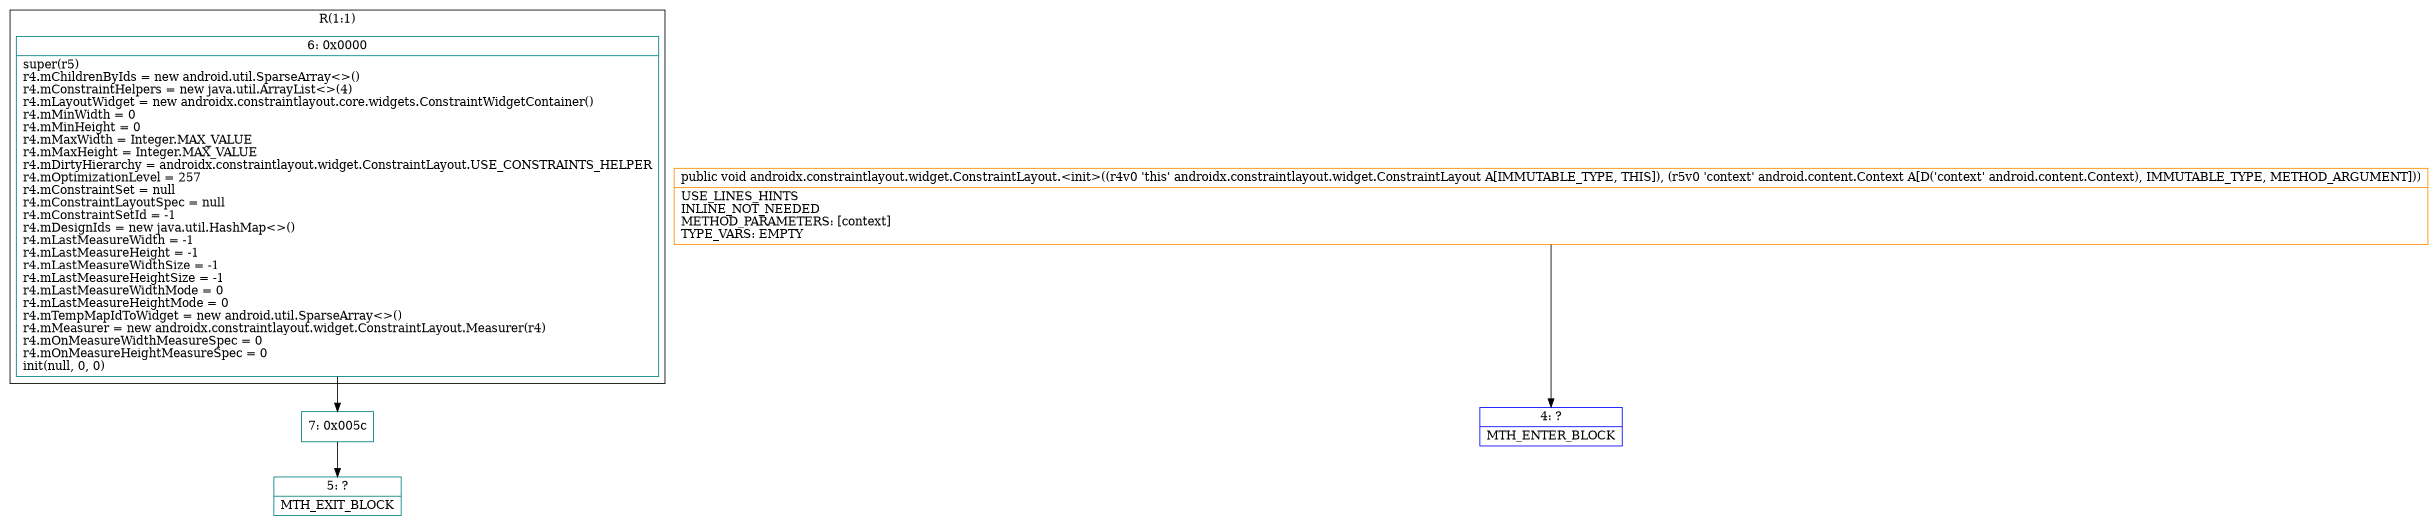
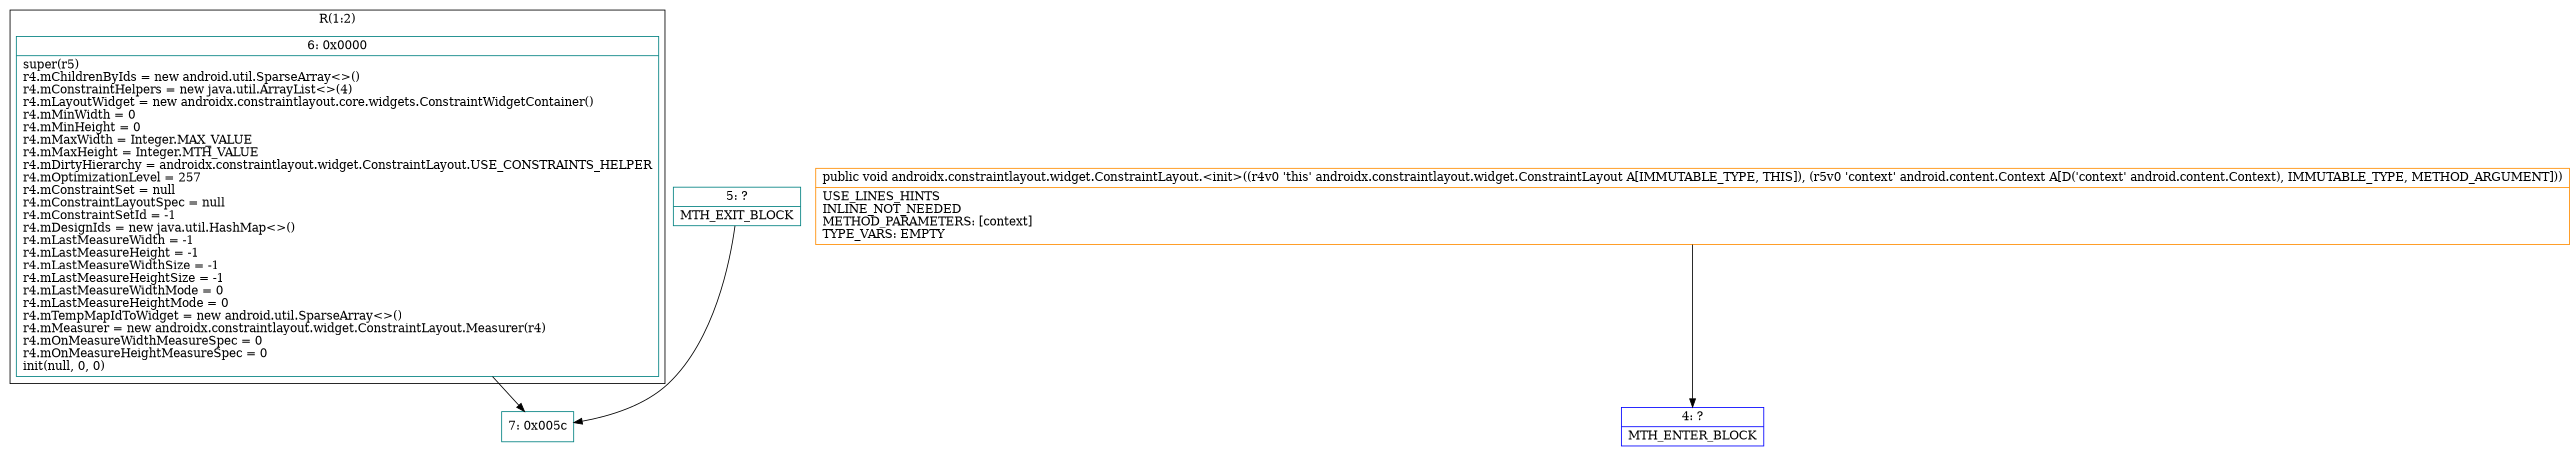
(338, 20) -> (338, 20)
(140, 153) -> (141, 153)
(338, 455) -> (693, 353)
